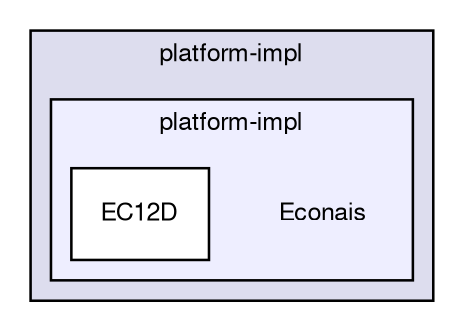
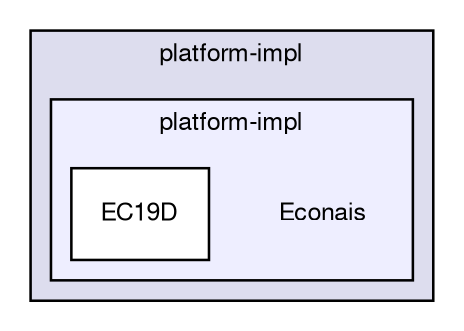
(140, 214) -> (140, 214)
